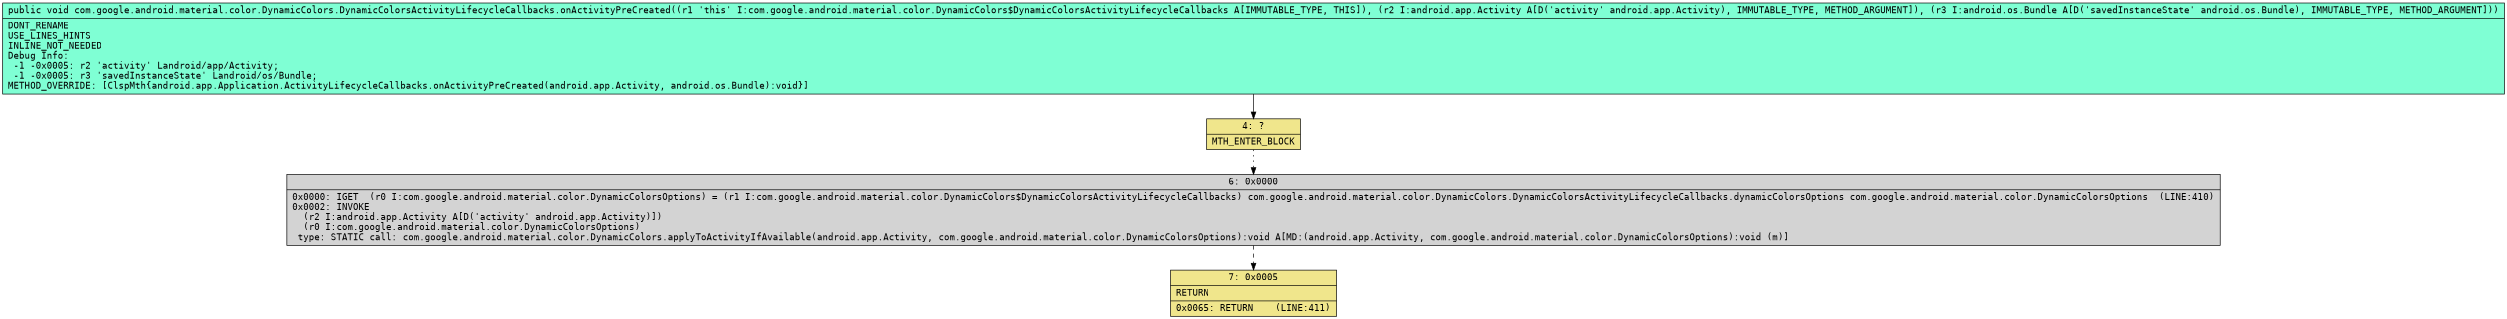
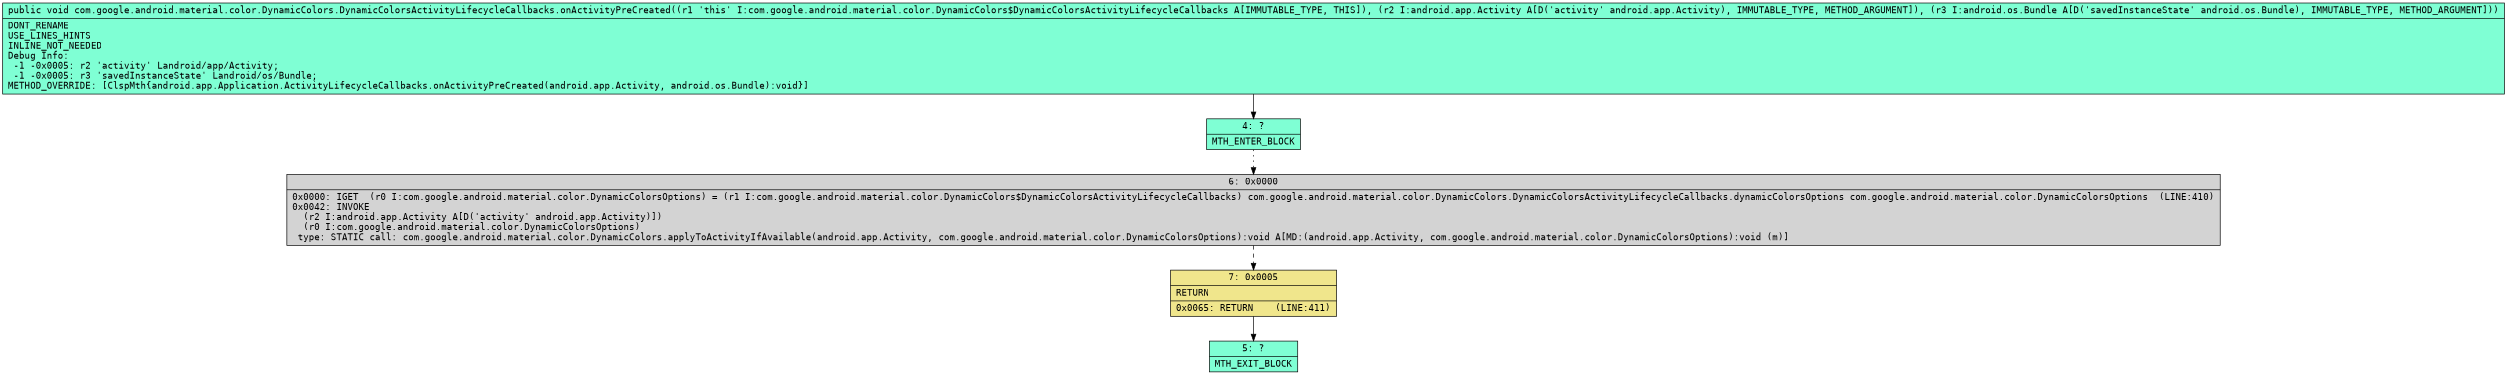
(1254, 134) -> (1254, 134)
(337, 207) -> (337, 207)
none -> (1254, 356)
